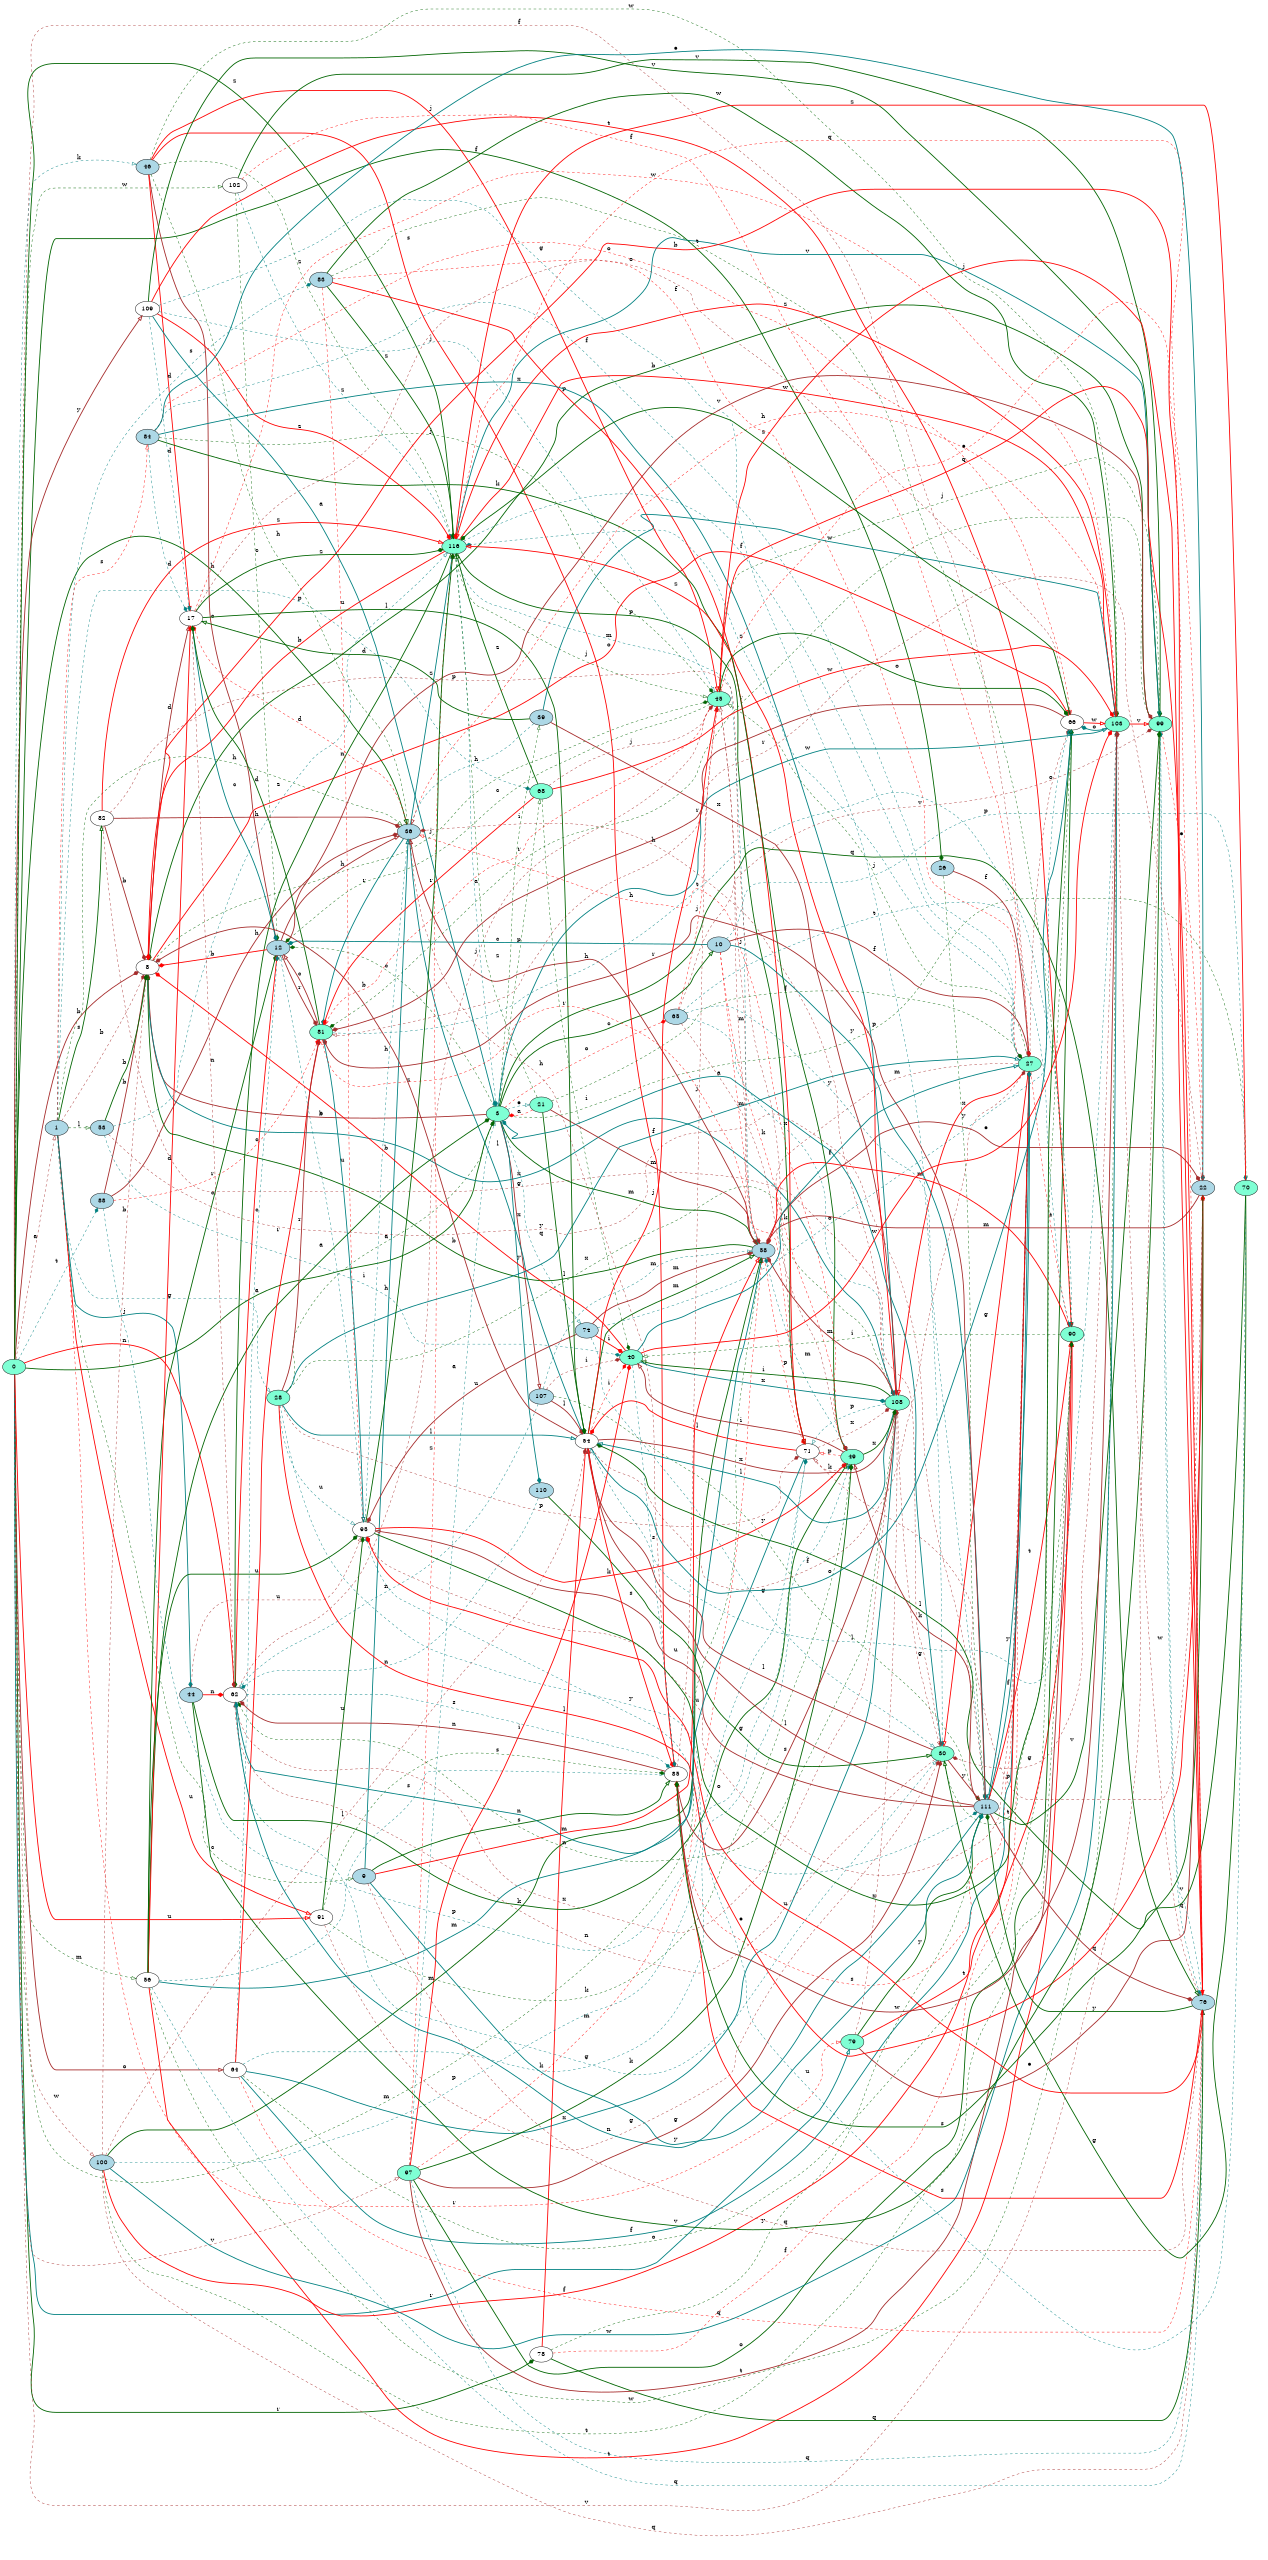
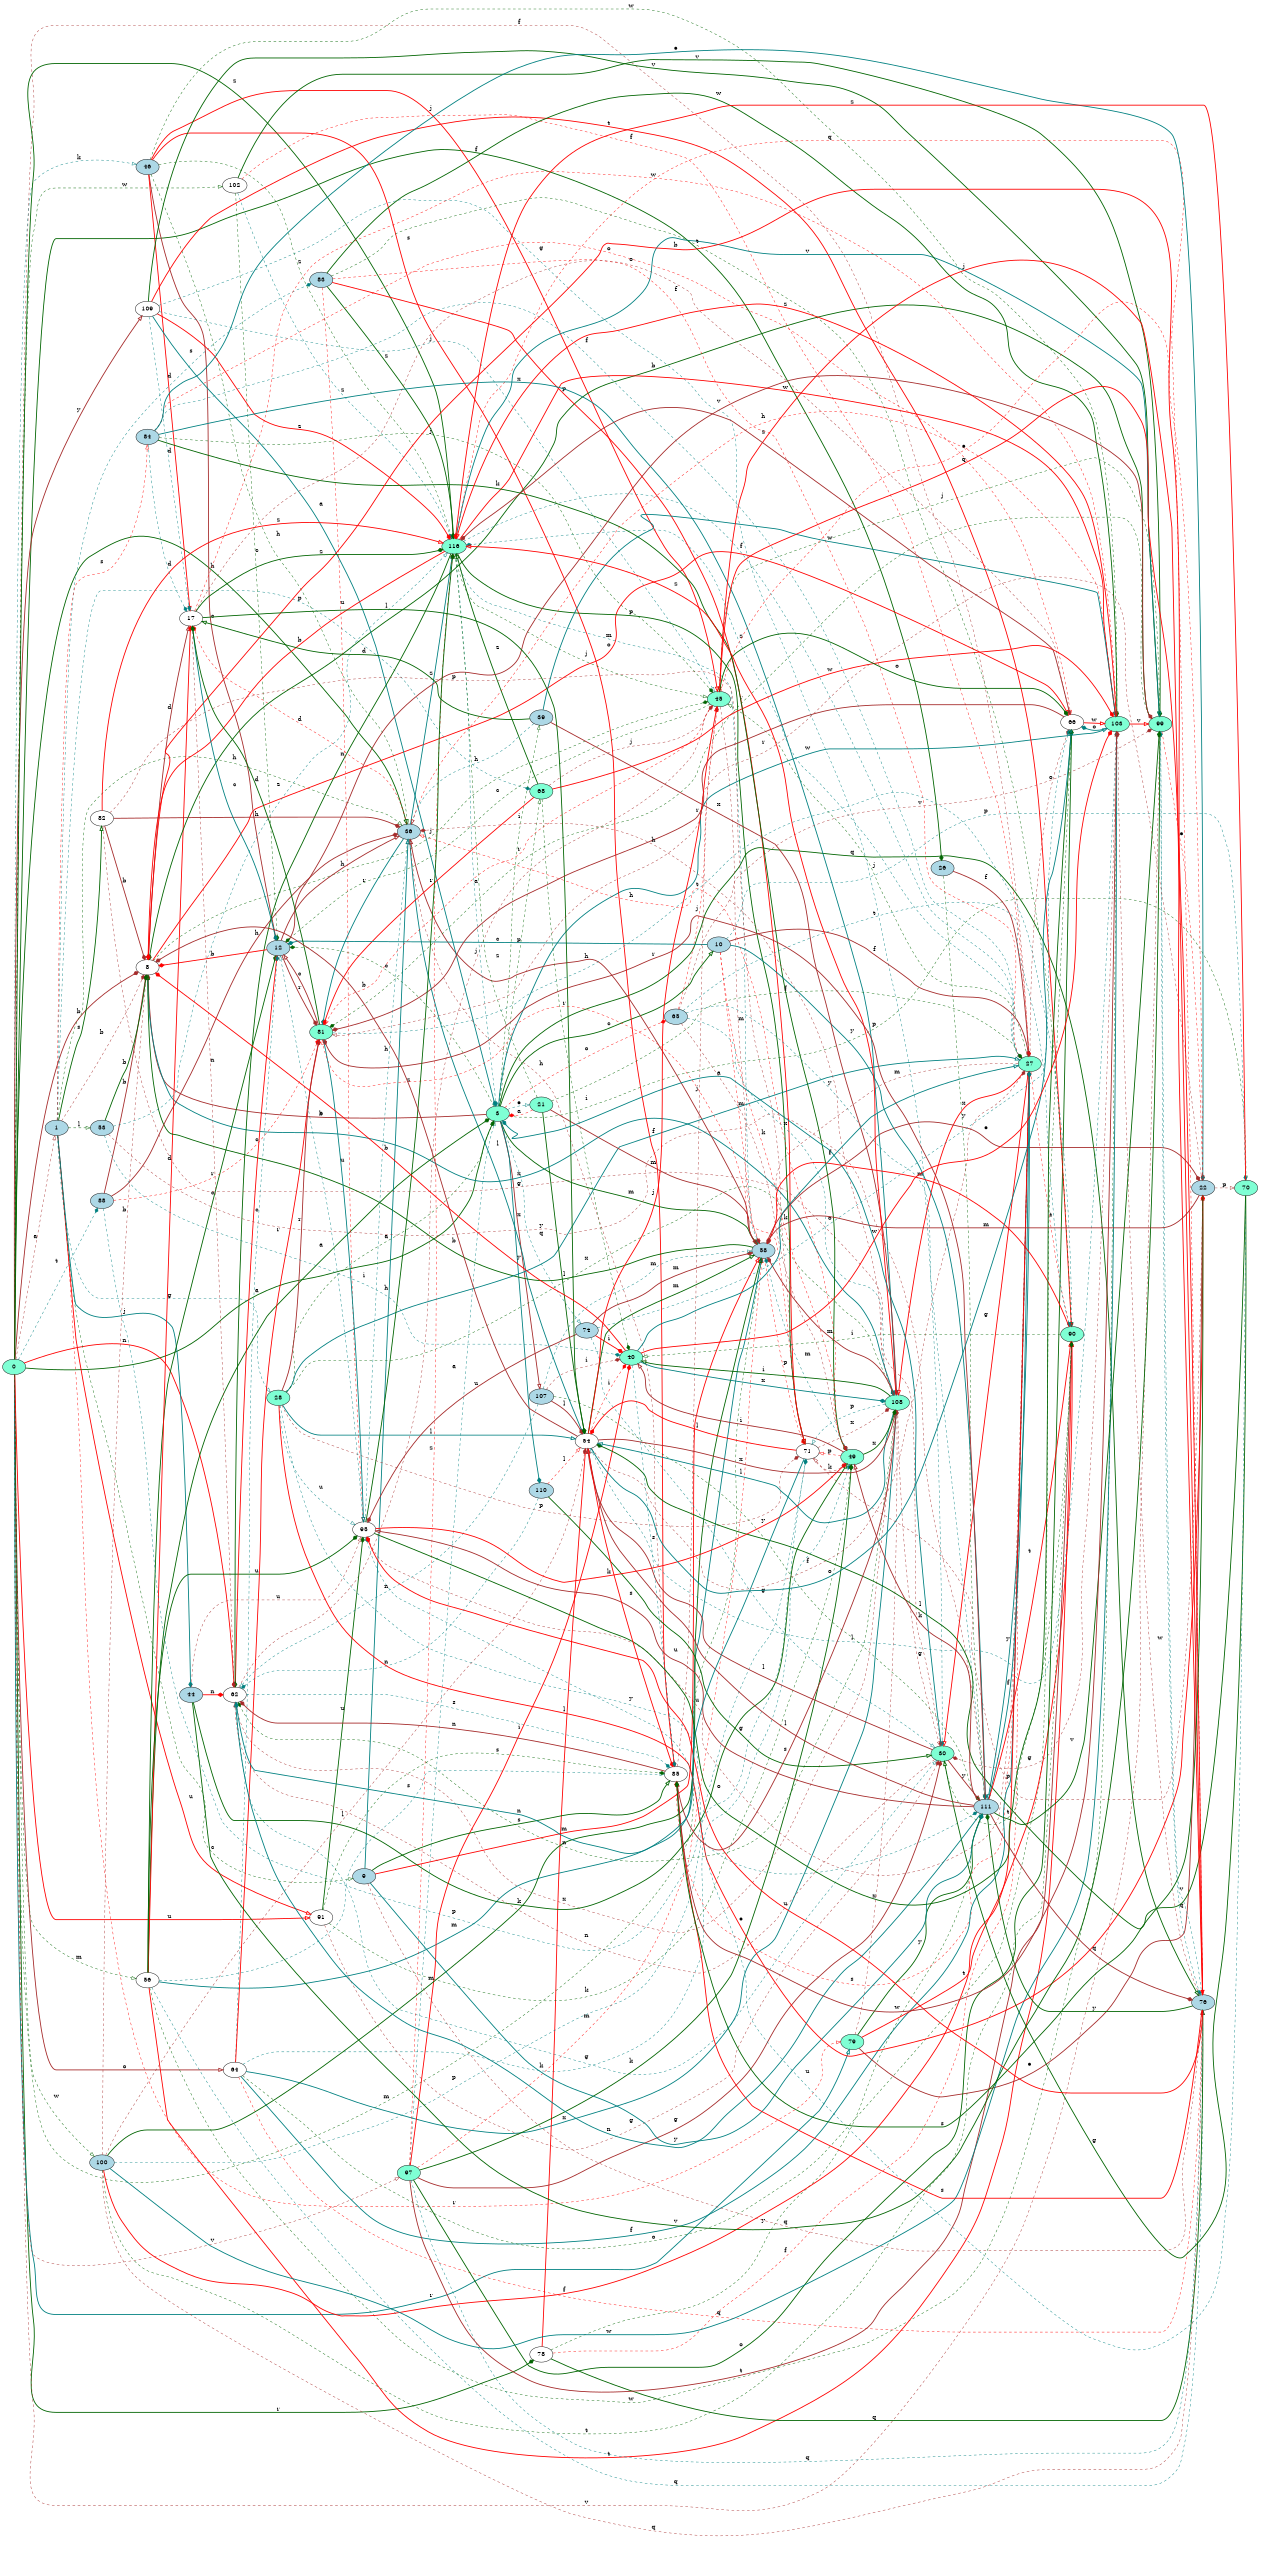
(794, 465) -> (794, 465)
(741, 978) -> none
none -> (1222, 1188)
none -> (563, 1467)
(20, 1774) -> (20, 1774)
